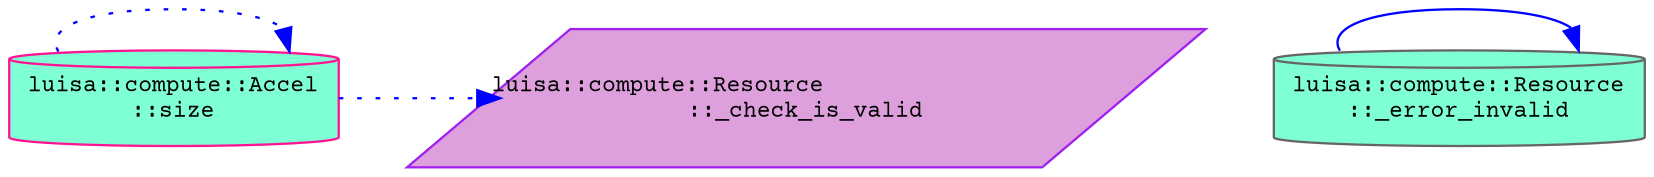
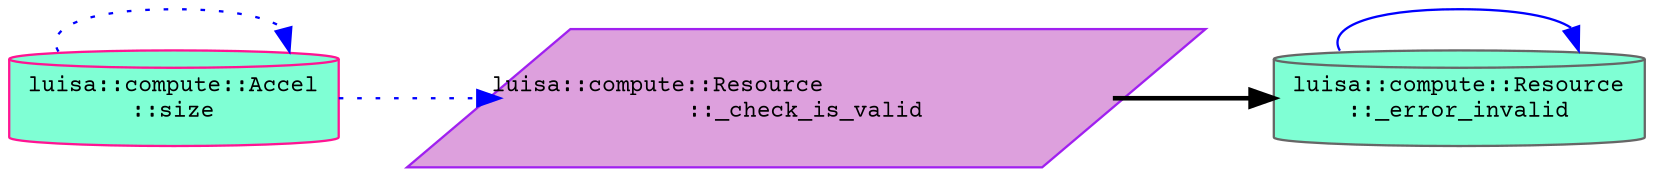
none -> (1182, 98)
